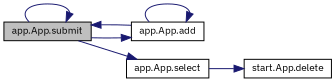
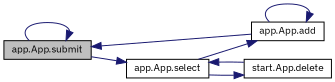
(106, 38) -> (223, 52)
none -> (231, 62)
